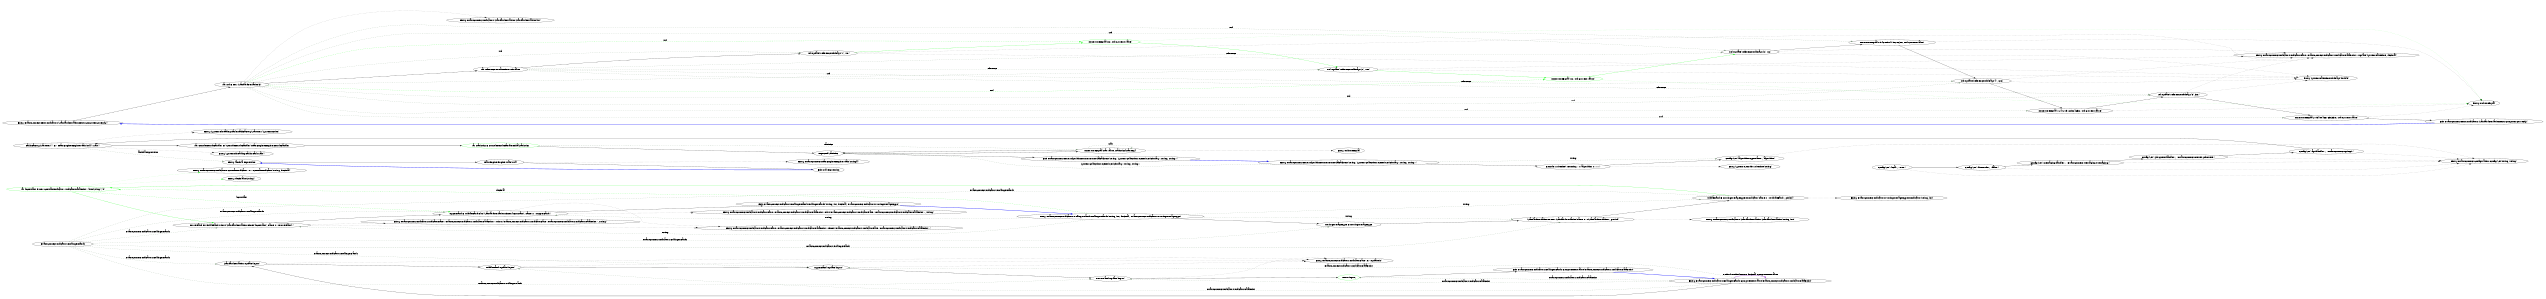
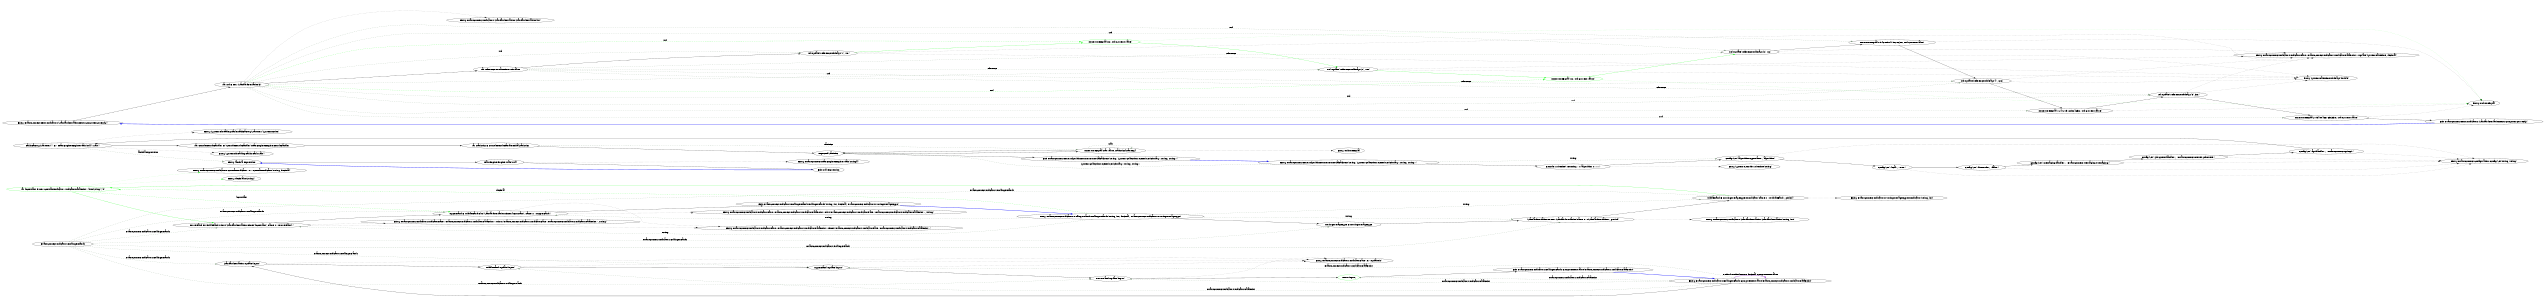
(500, 146) -> (500, 146)
none -> (1827, 162)
